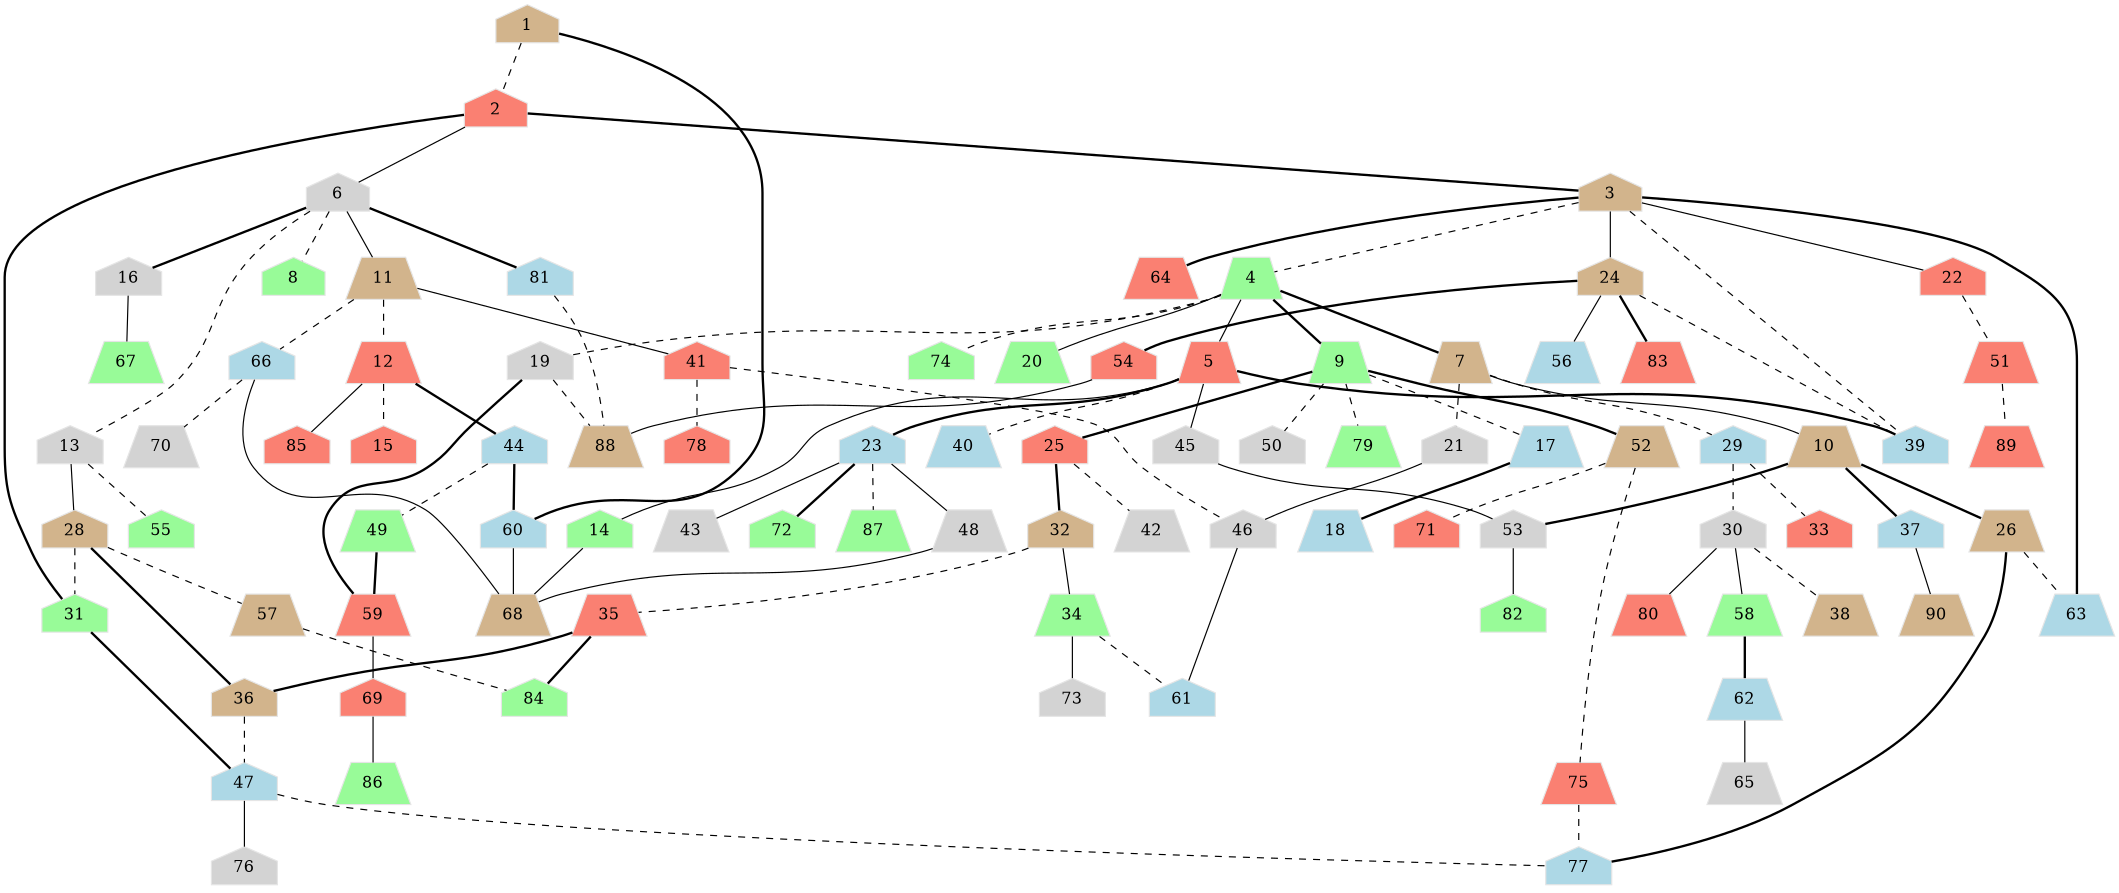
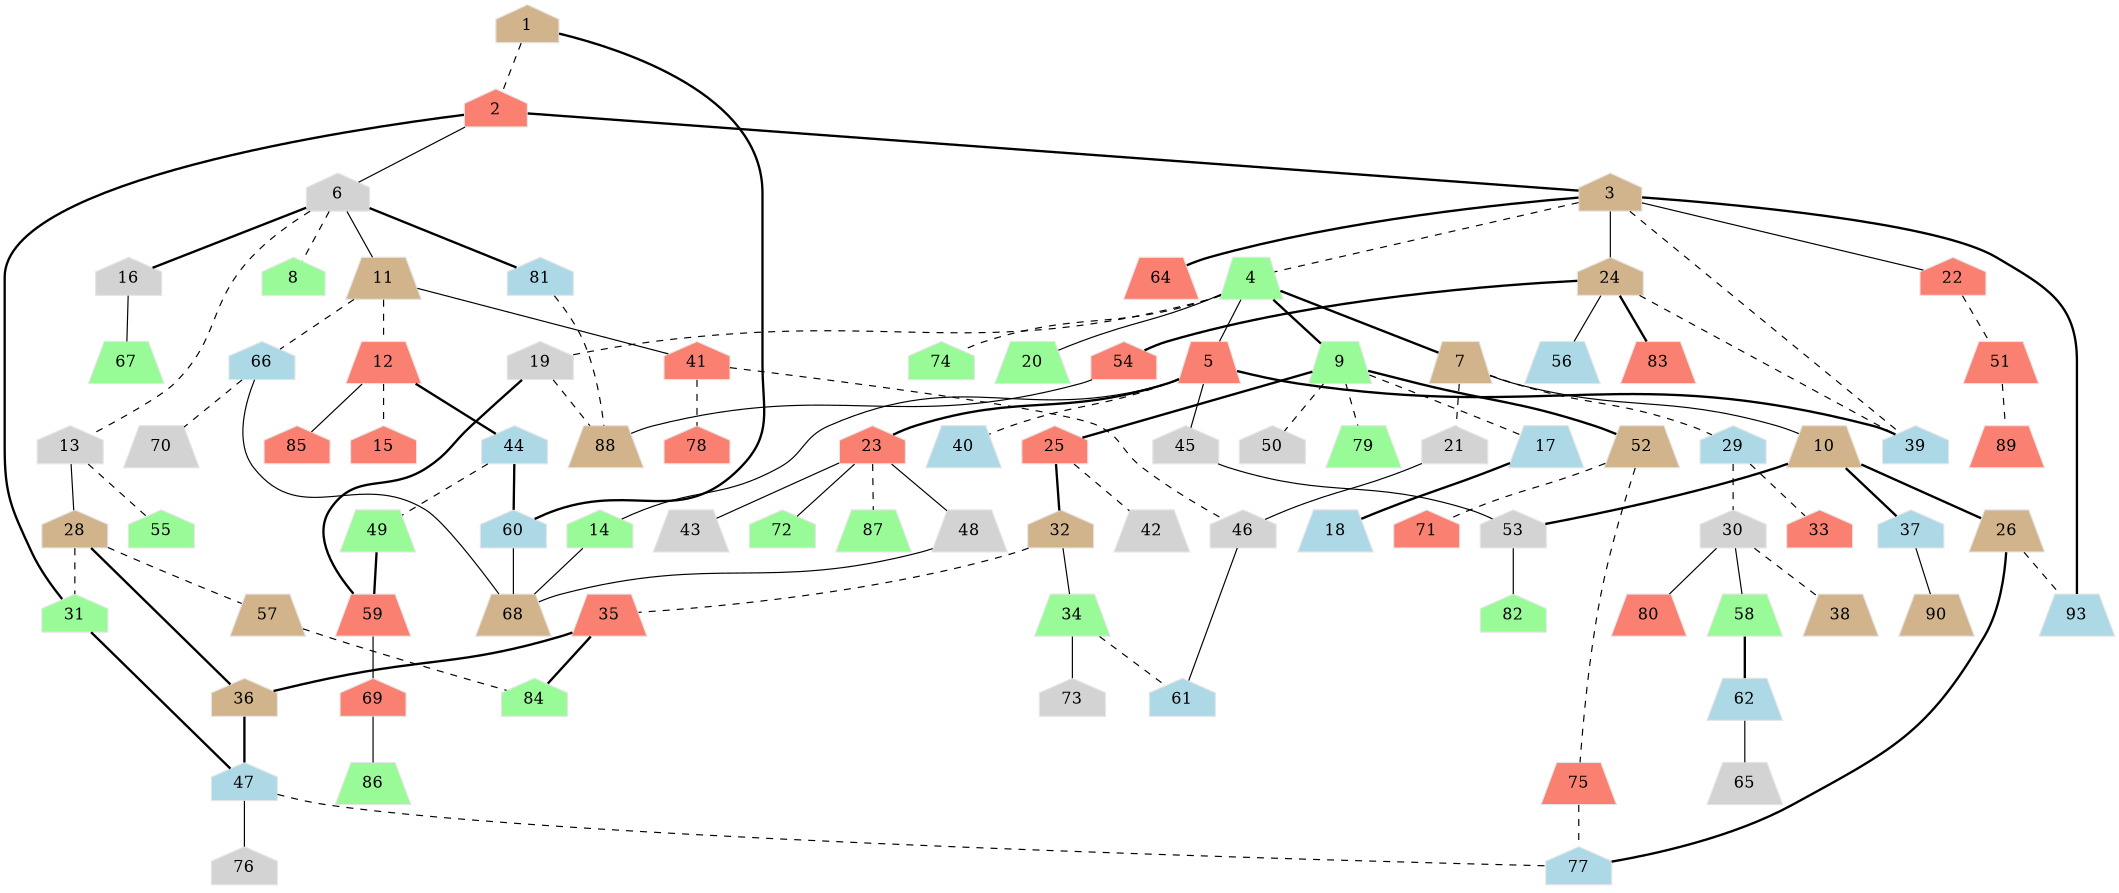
(872, 447) -> (872, 447)
(826, 490) -> (826, 490)
(2077, 615) -> (2077, 615)
(244, 740) -> (244, 740)
